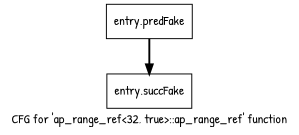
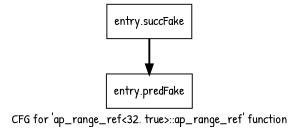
(149, 52) -> (149, 52)
